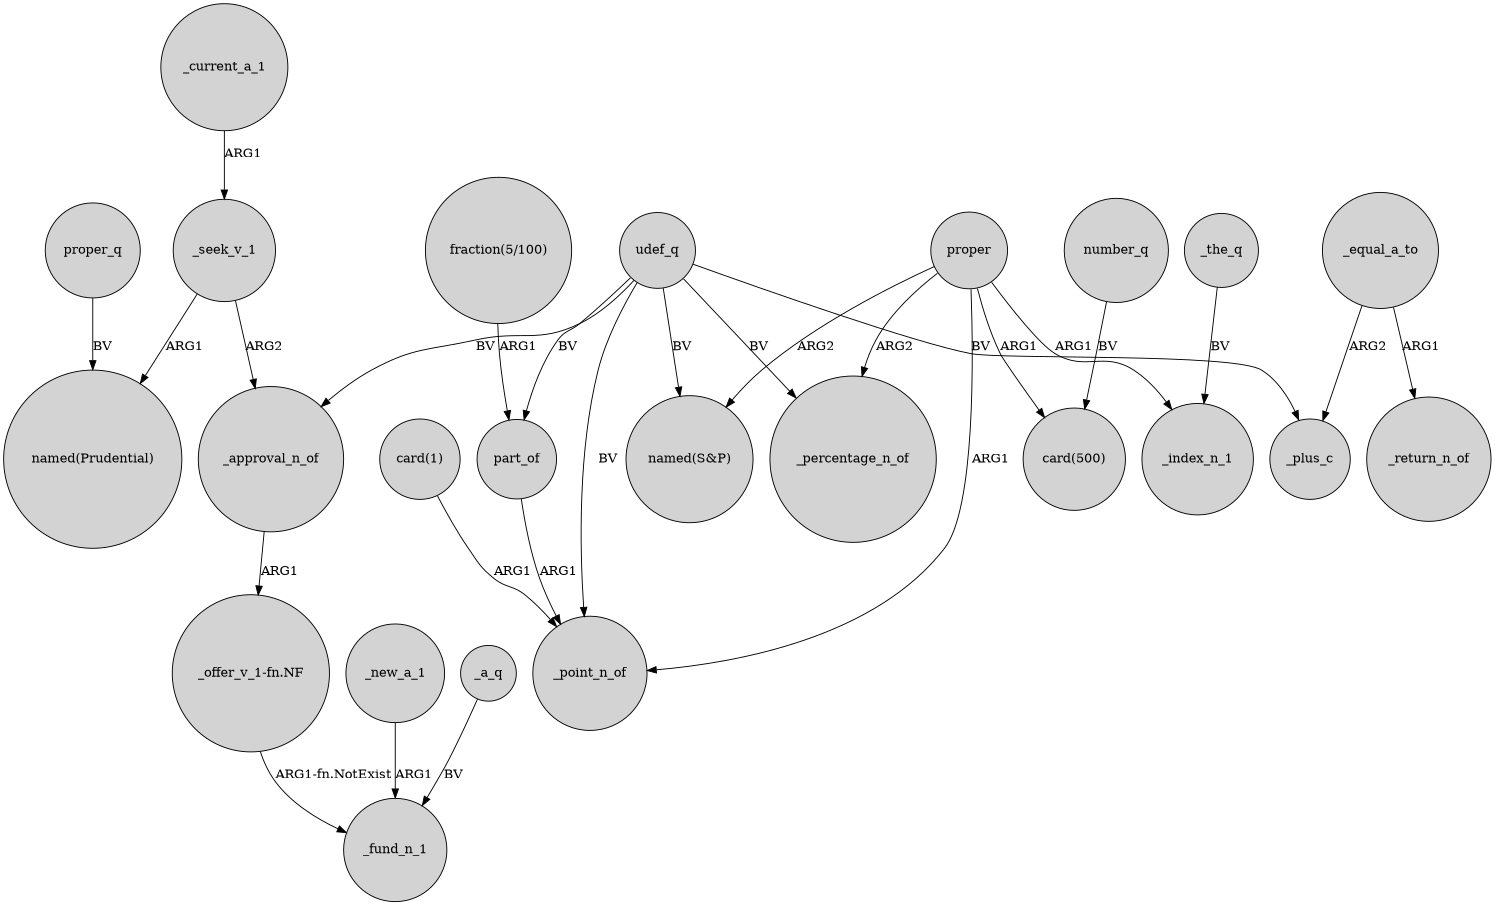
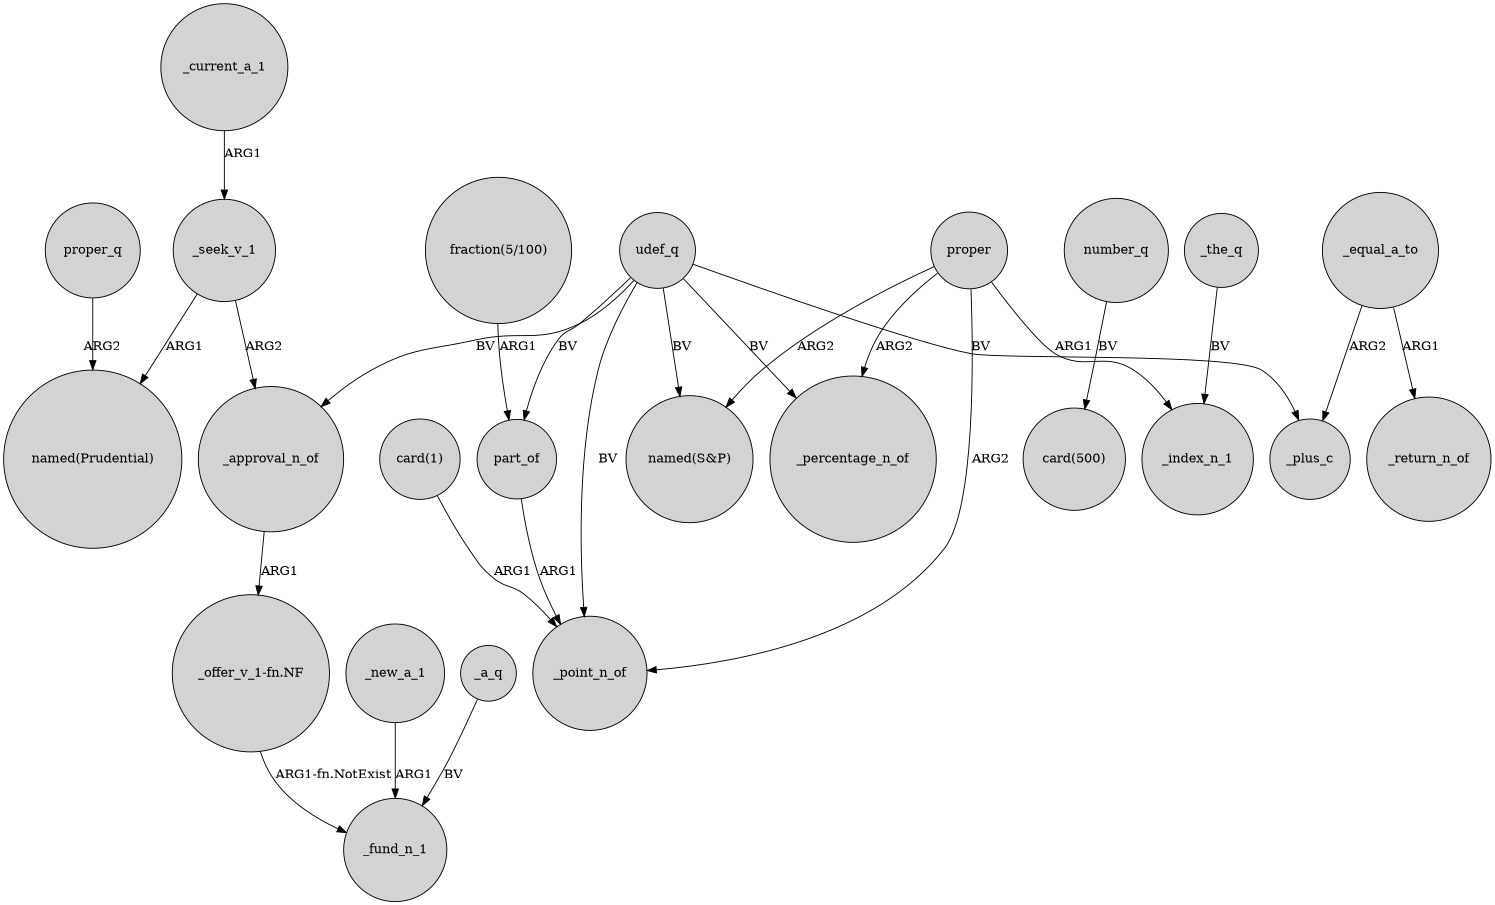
(102, 347) -> (102, 347)
(997, 347) -> none
(991, 459) -> (991, 459)
